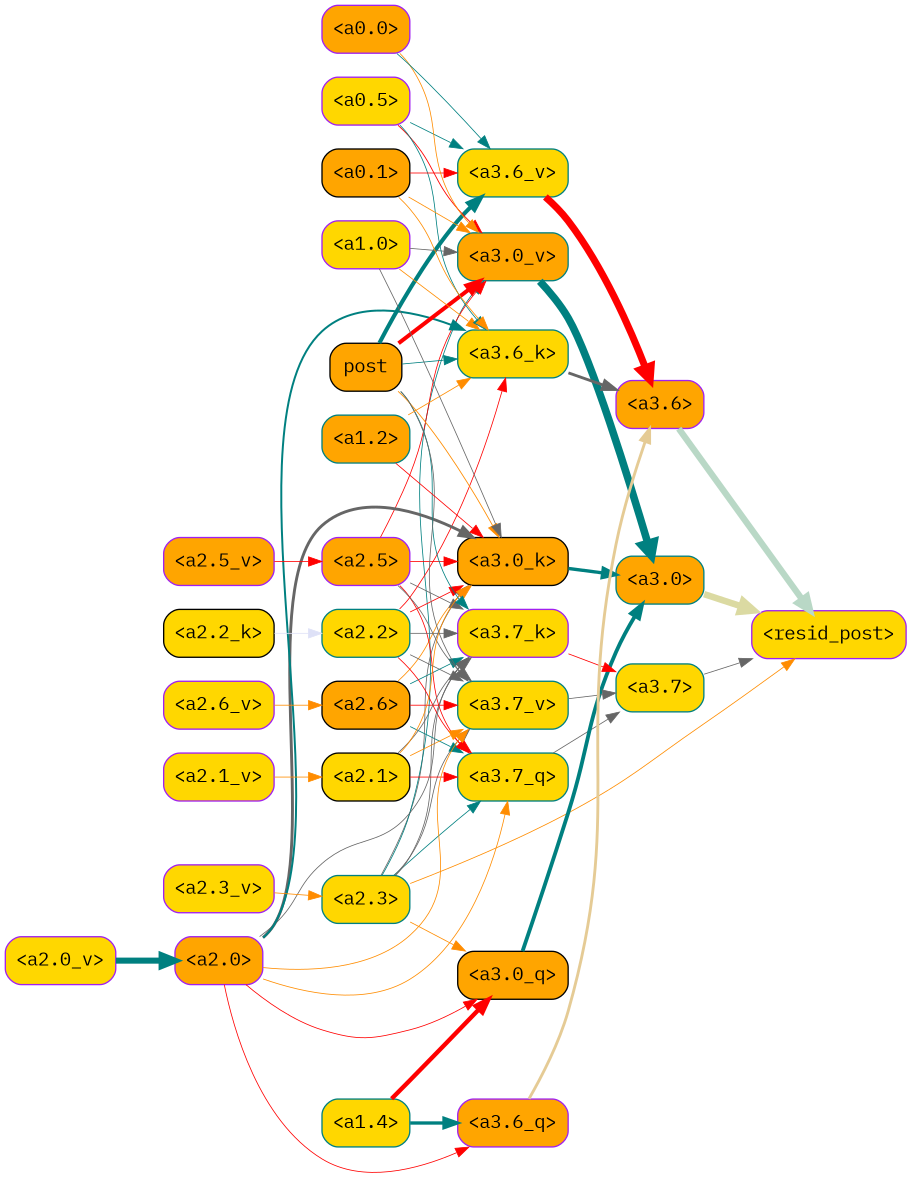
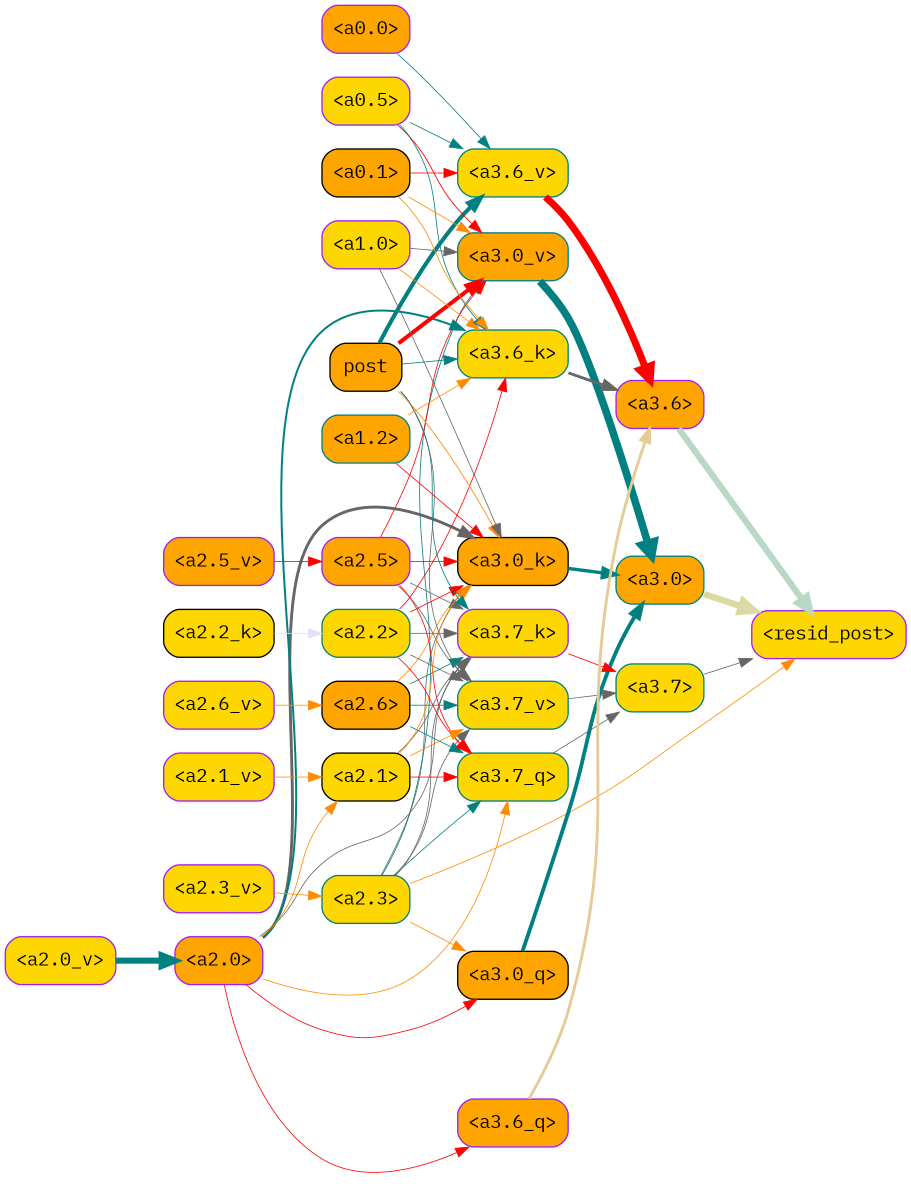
(435, 147) -> none
(427, 705) -> (427, 705)
(428, 914) -> (299, 876)
(366, 1123) -> none
